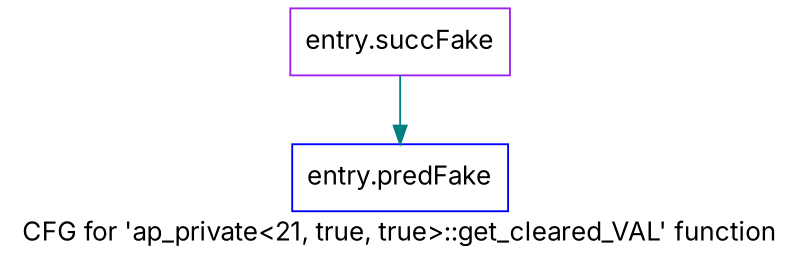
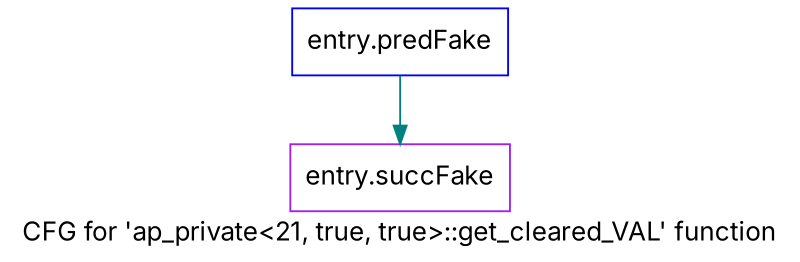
(400, 101) -> (400, 101)
